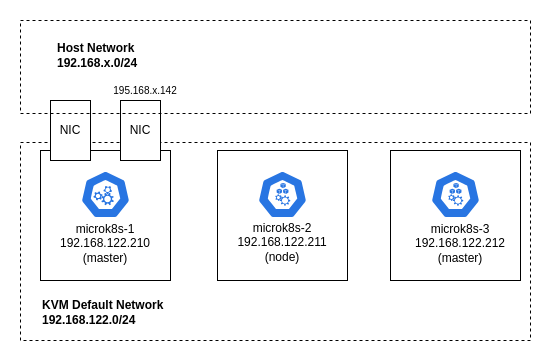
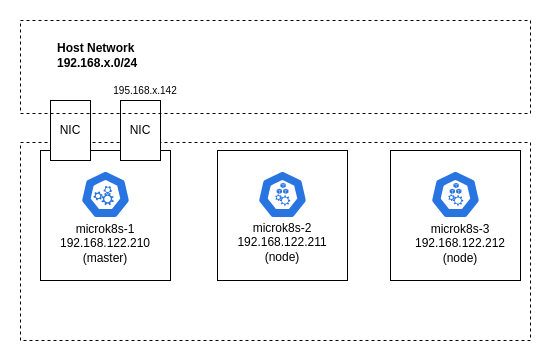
(461, 244) -> (461, 244)
(141, 313) -> none
